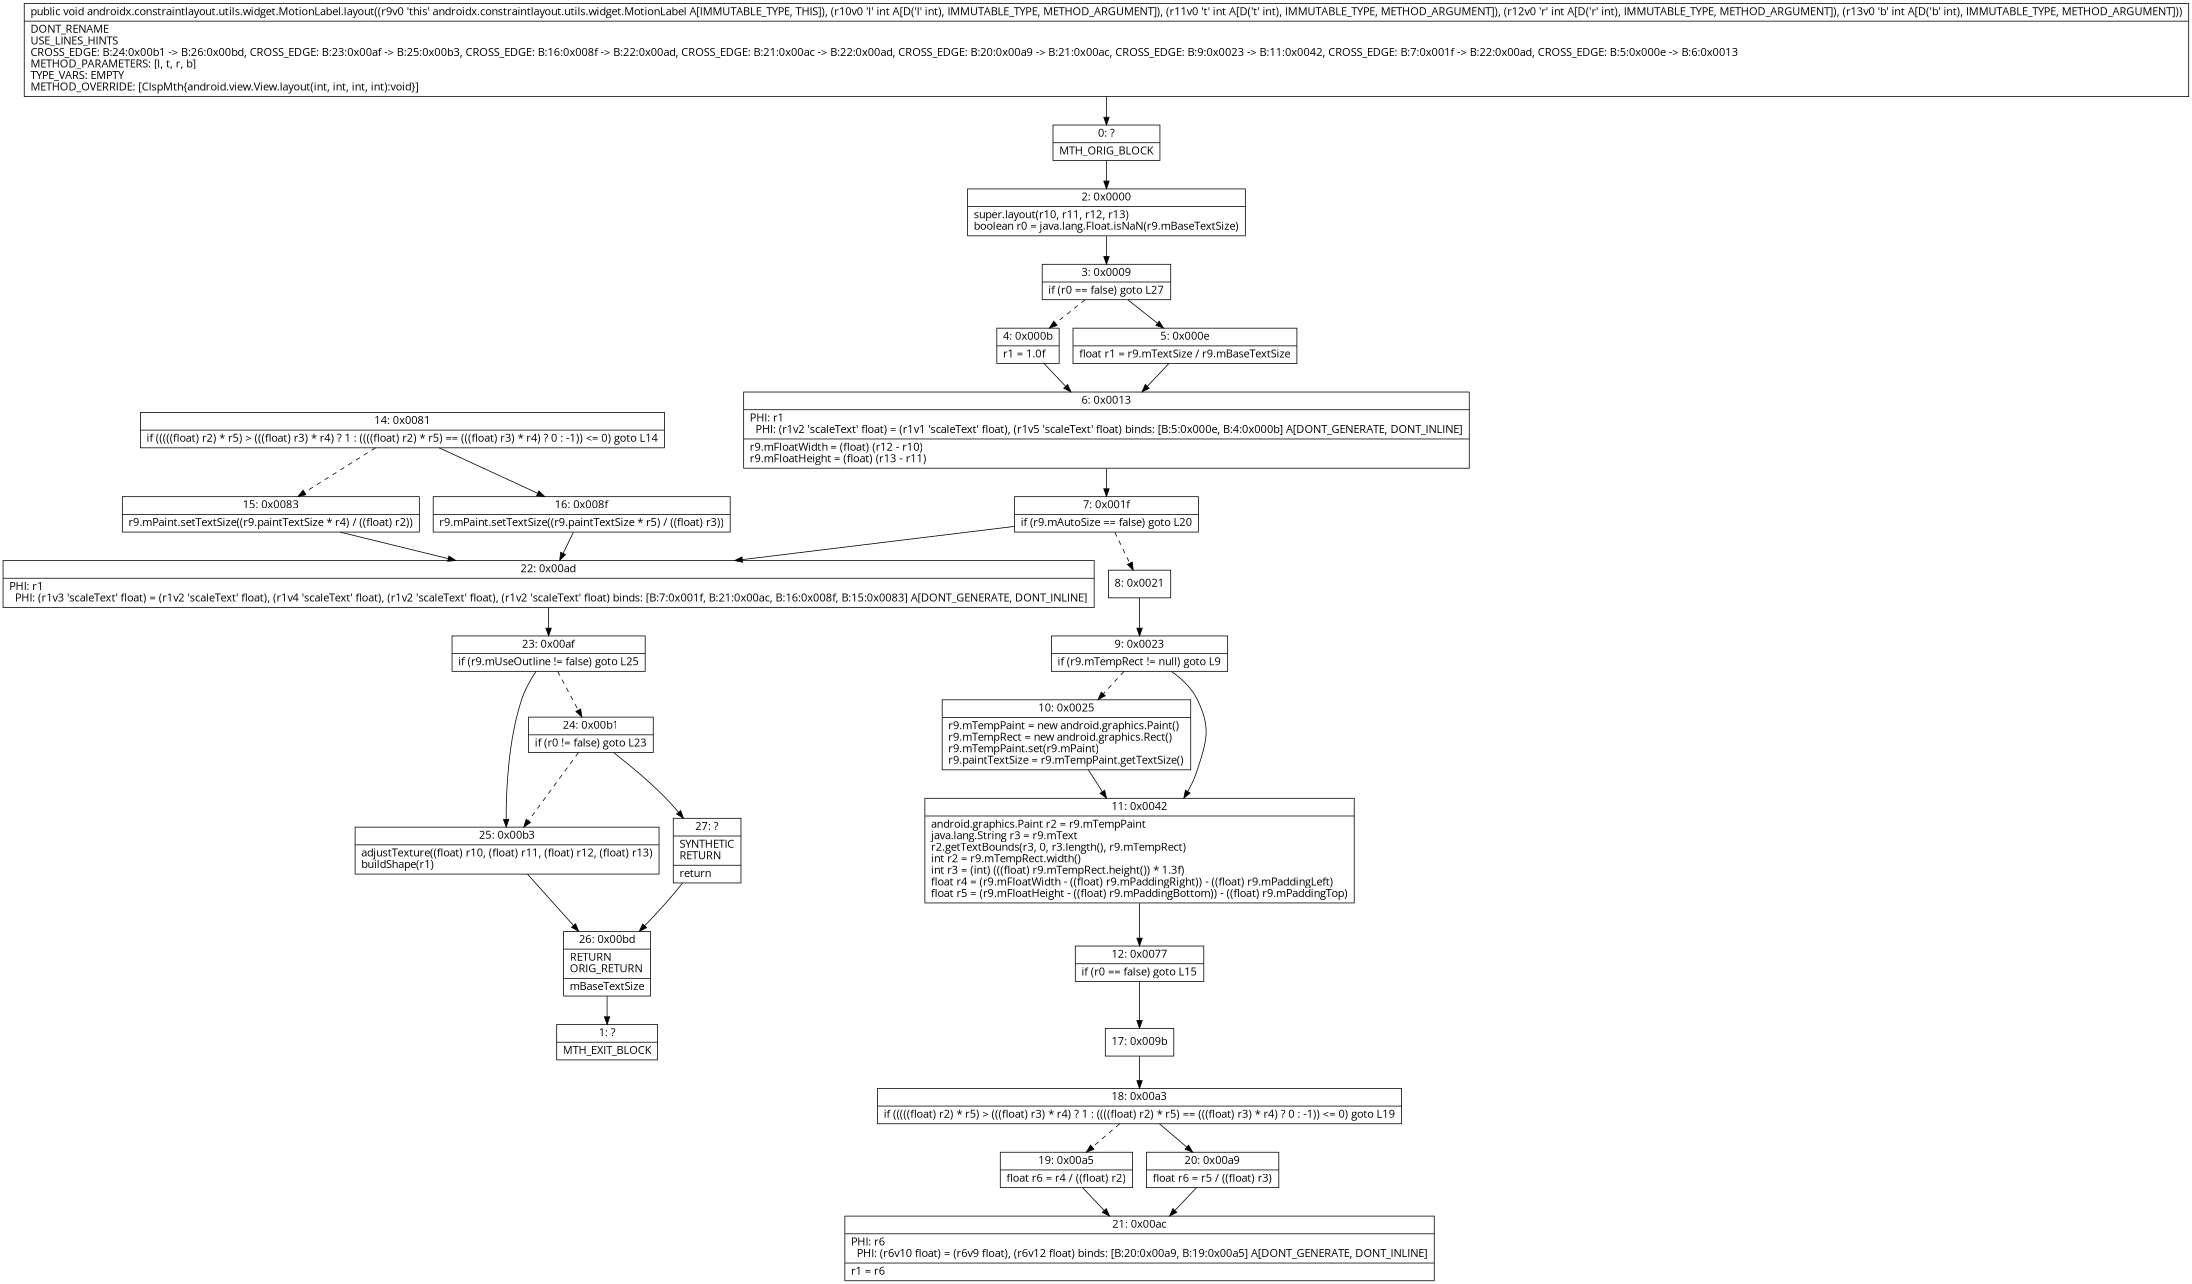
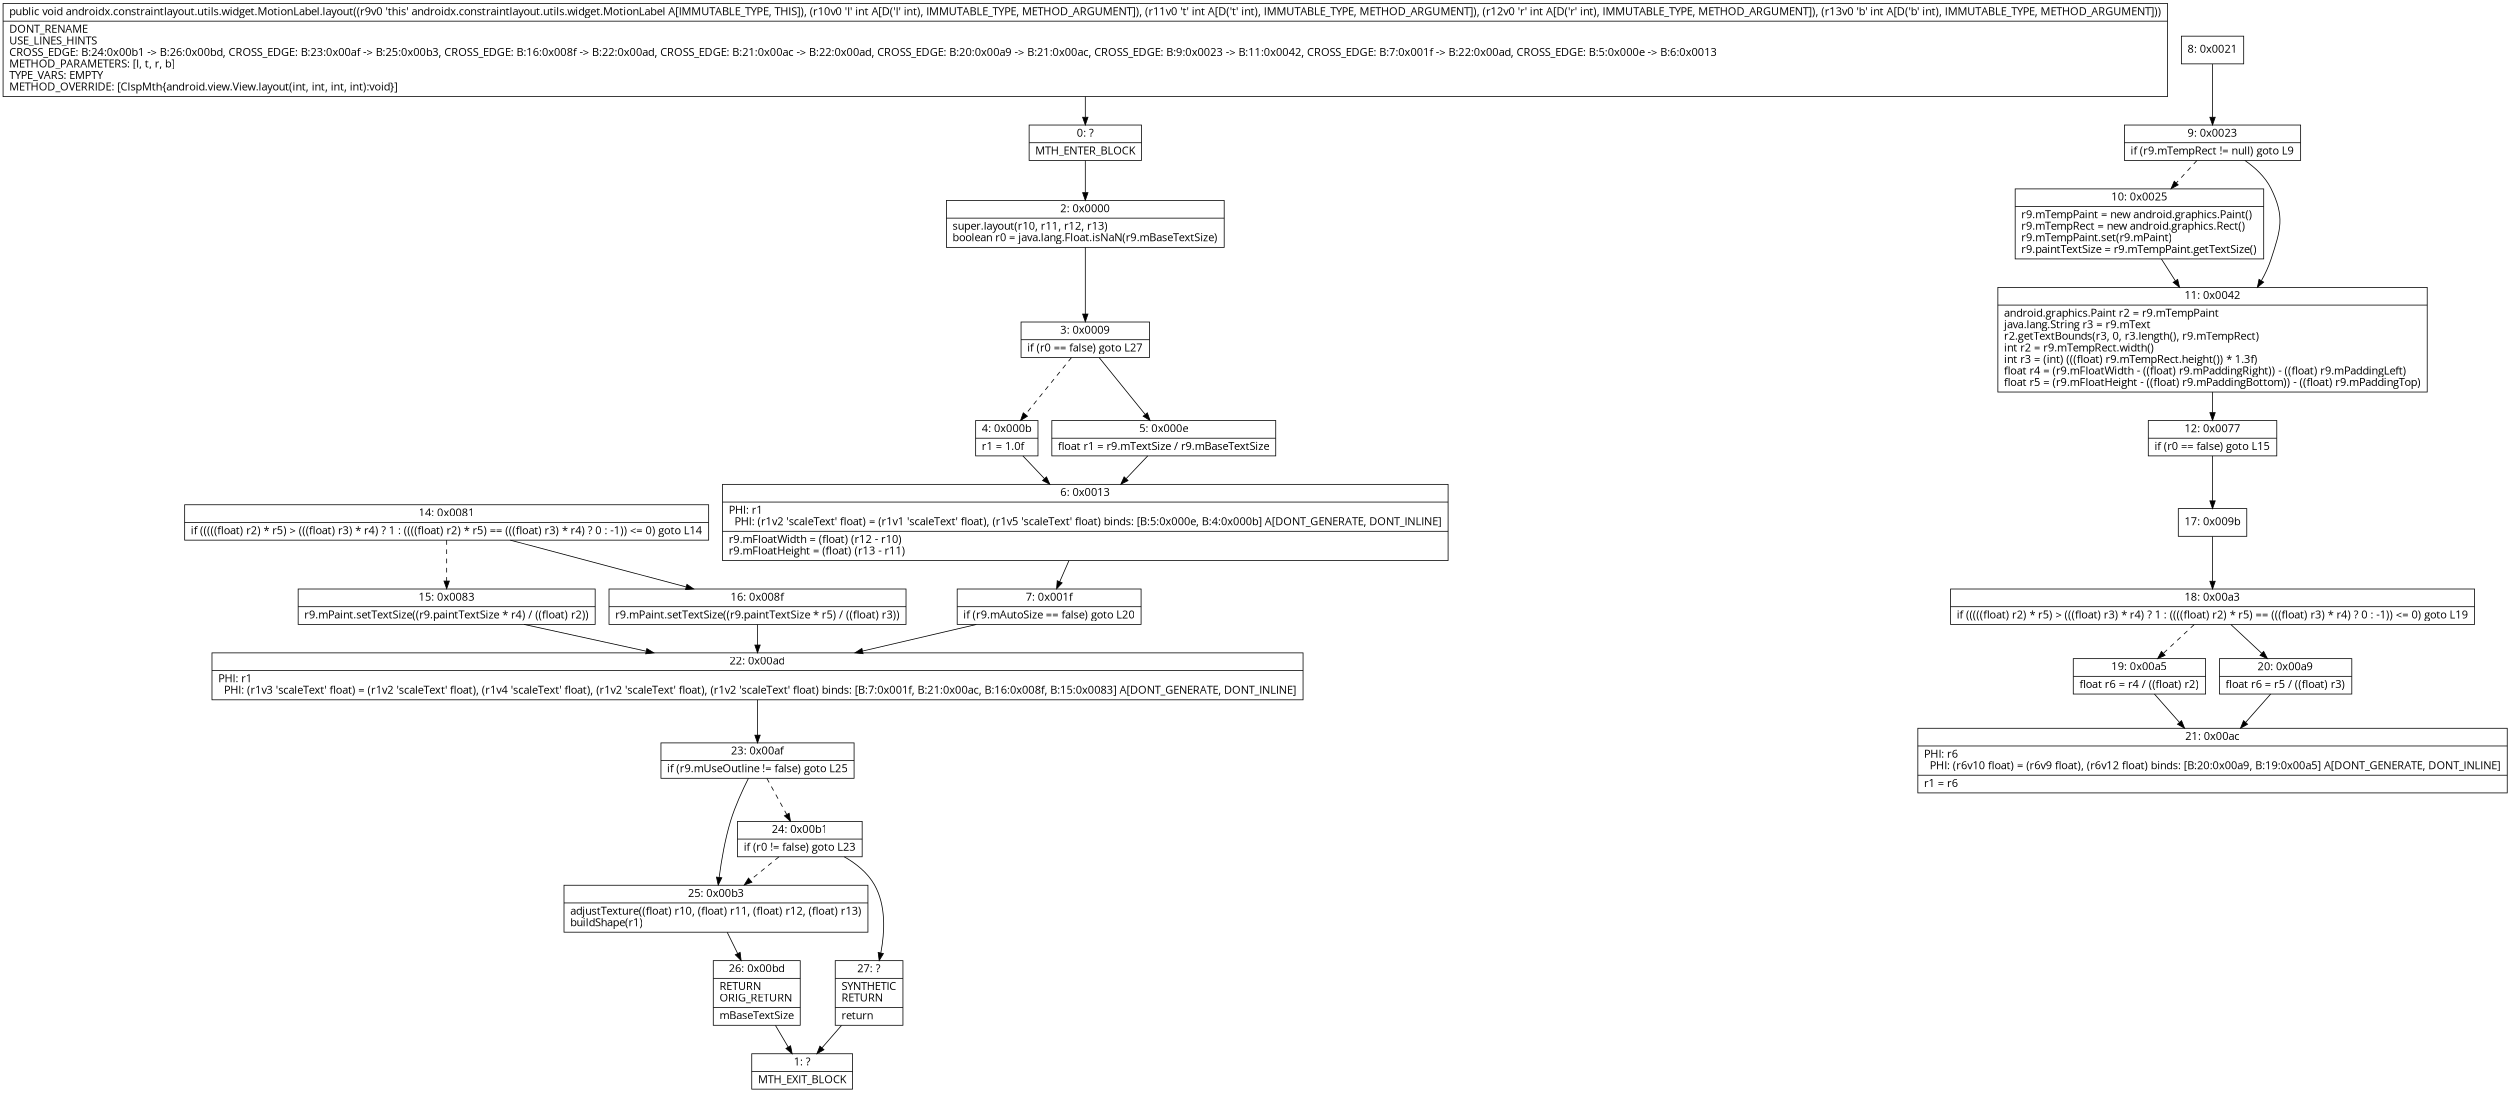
(1106, 151) -> (1085, 151)
(1122, 548) -> none
(664, 905) -> (832, 1037)
